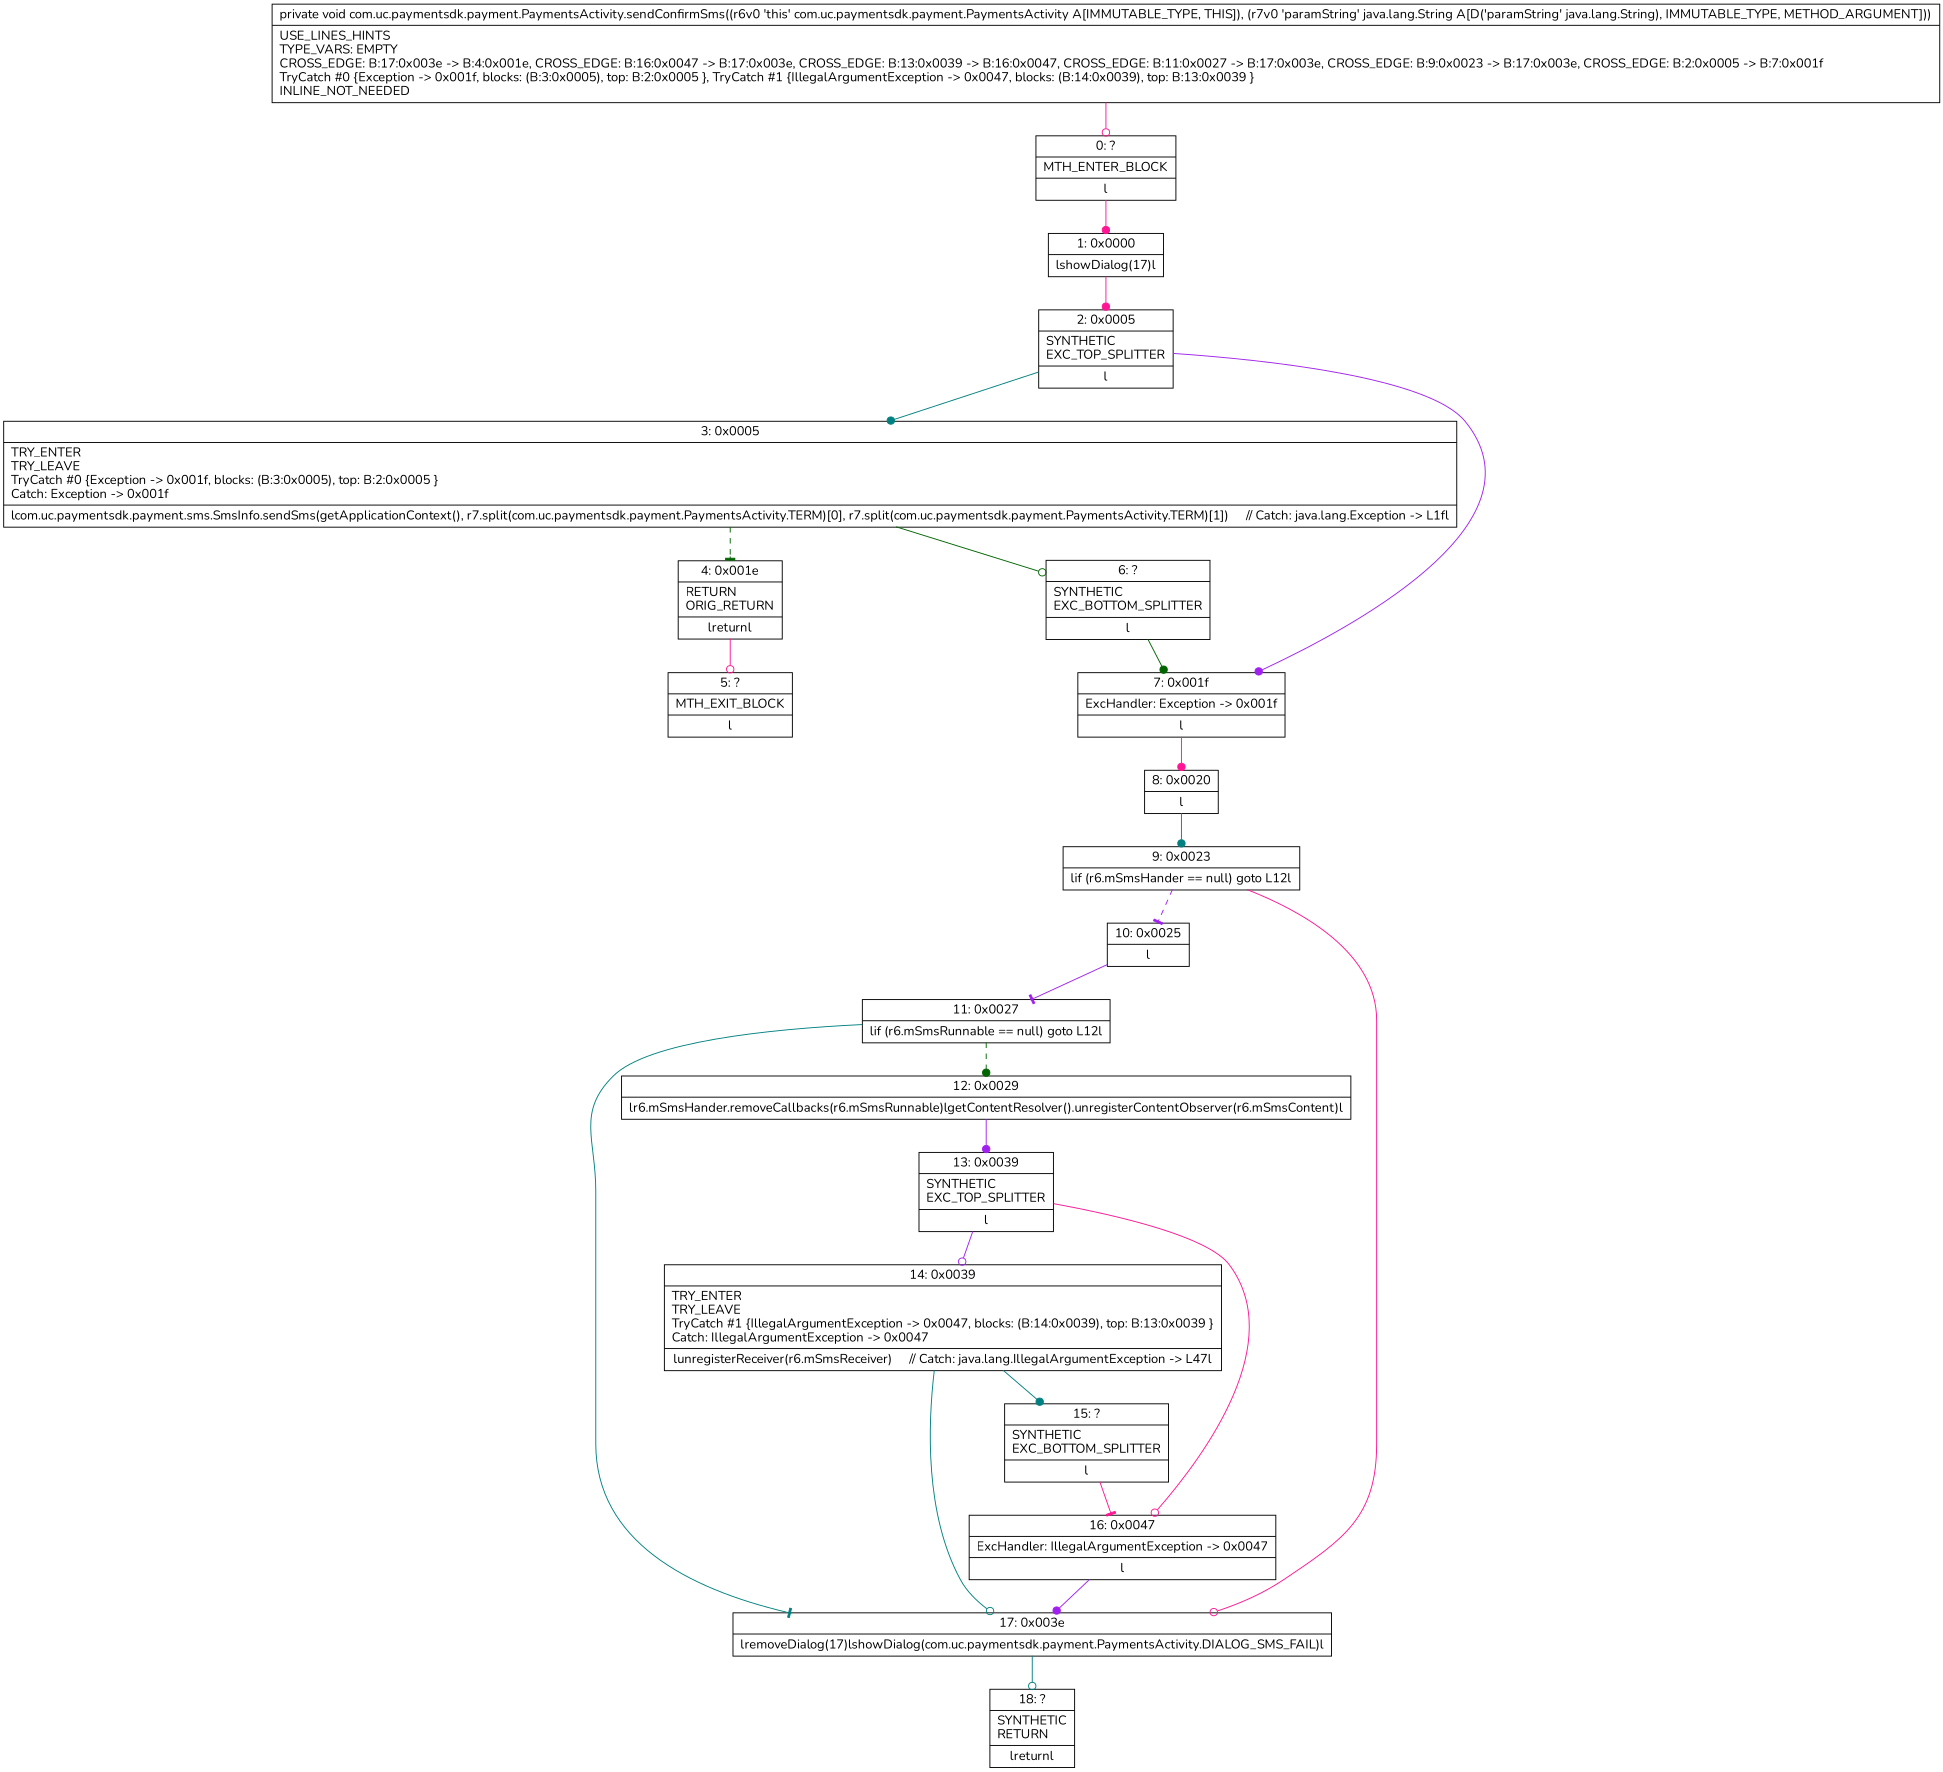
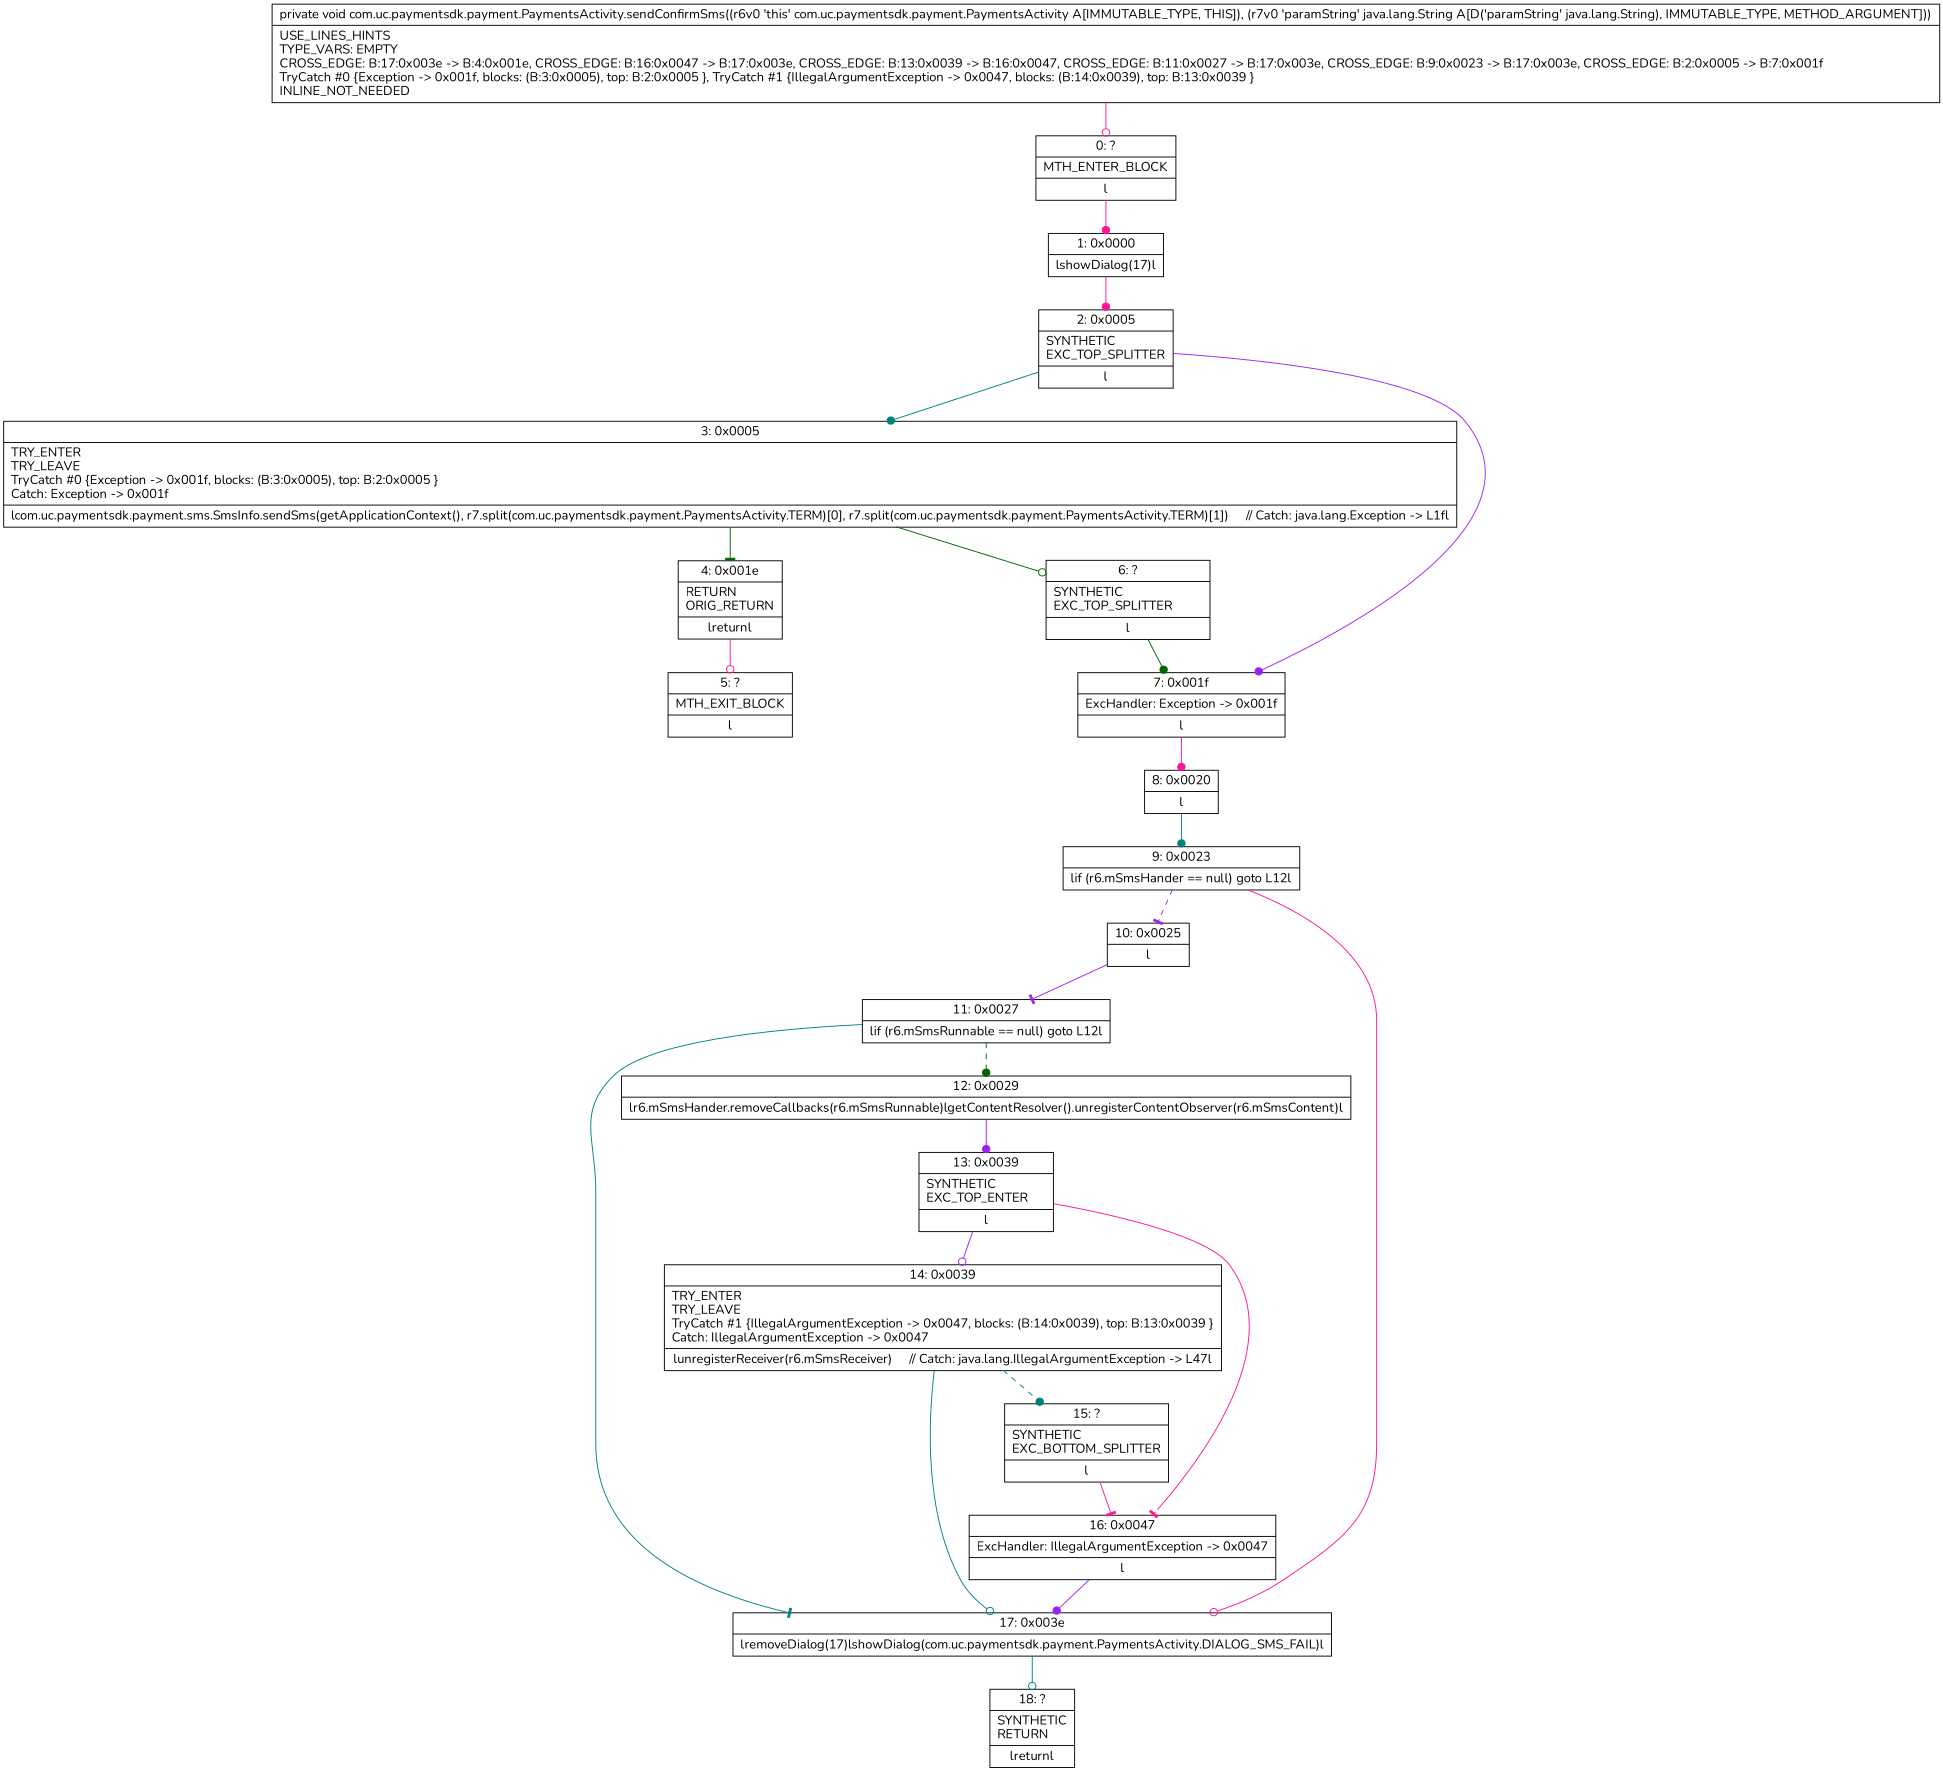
(730, 542) -> (730, 542)
(1128, 606) -> (1113, 606)
(986, 1198) -> (977, 1198)
(1246, 1304) -> (1246, 1304)
(1020, 1385) -> (1020, 1385)
